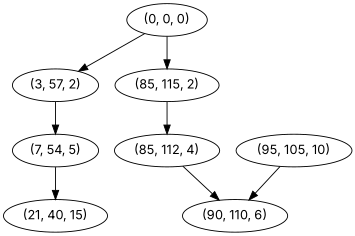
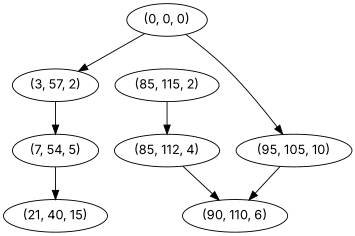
(167, 48) -> (235, 77)
